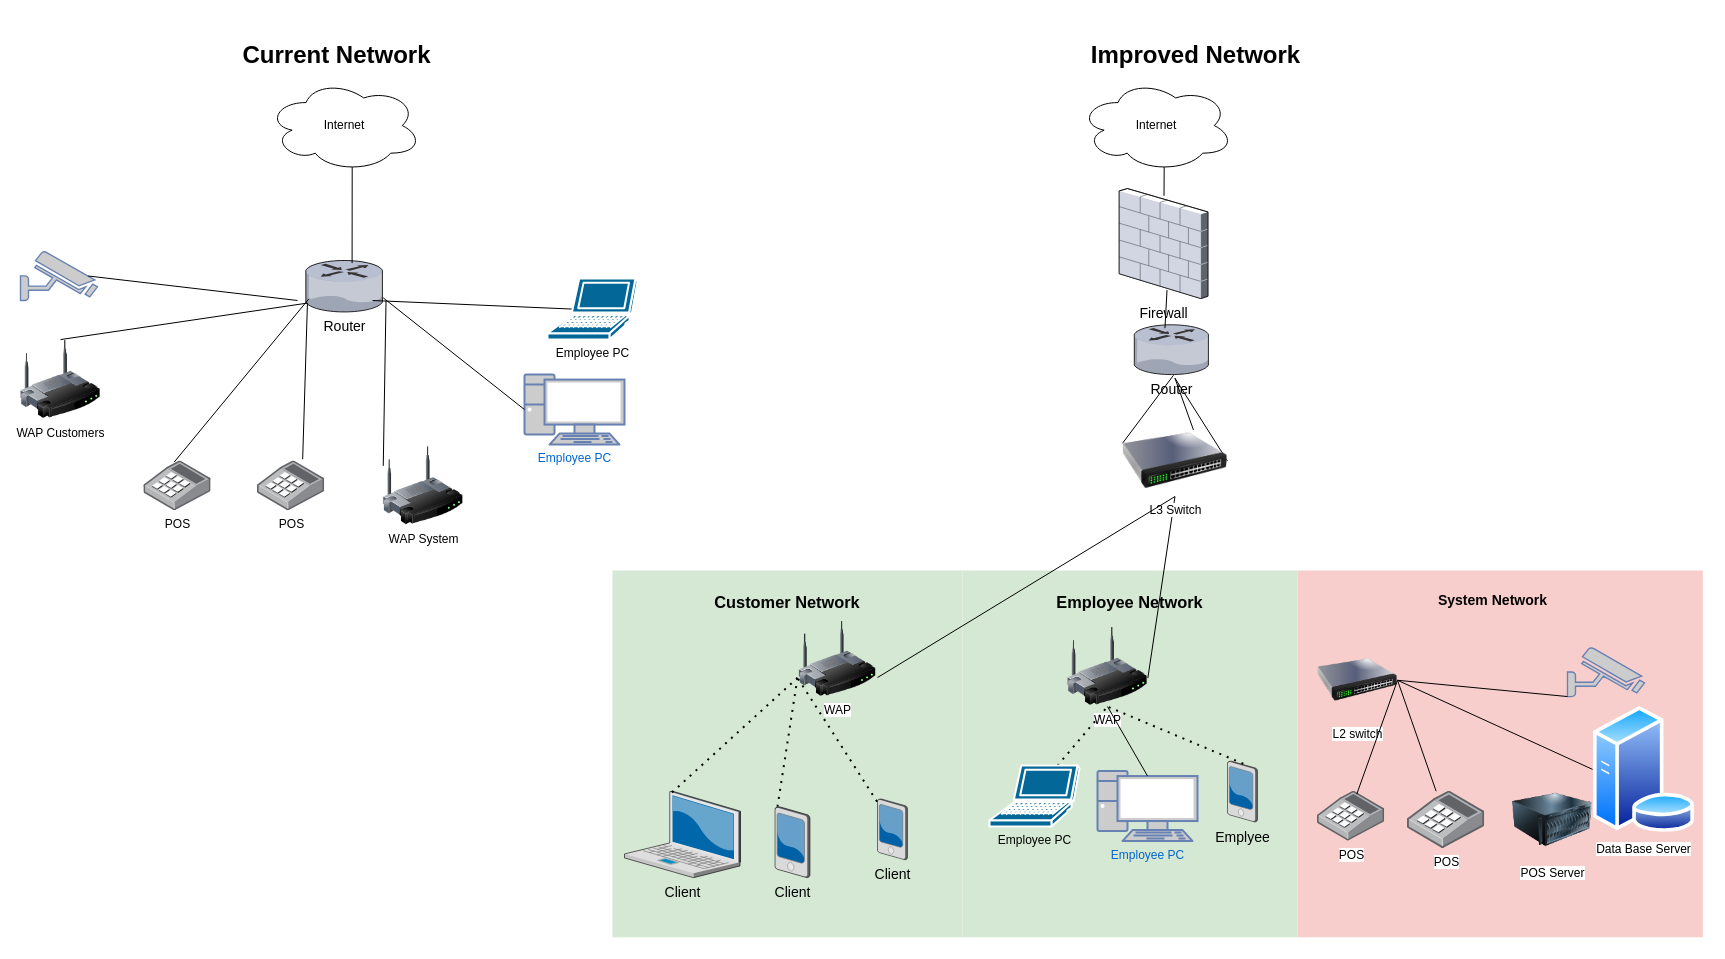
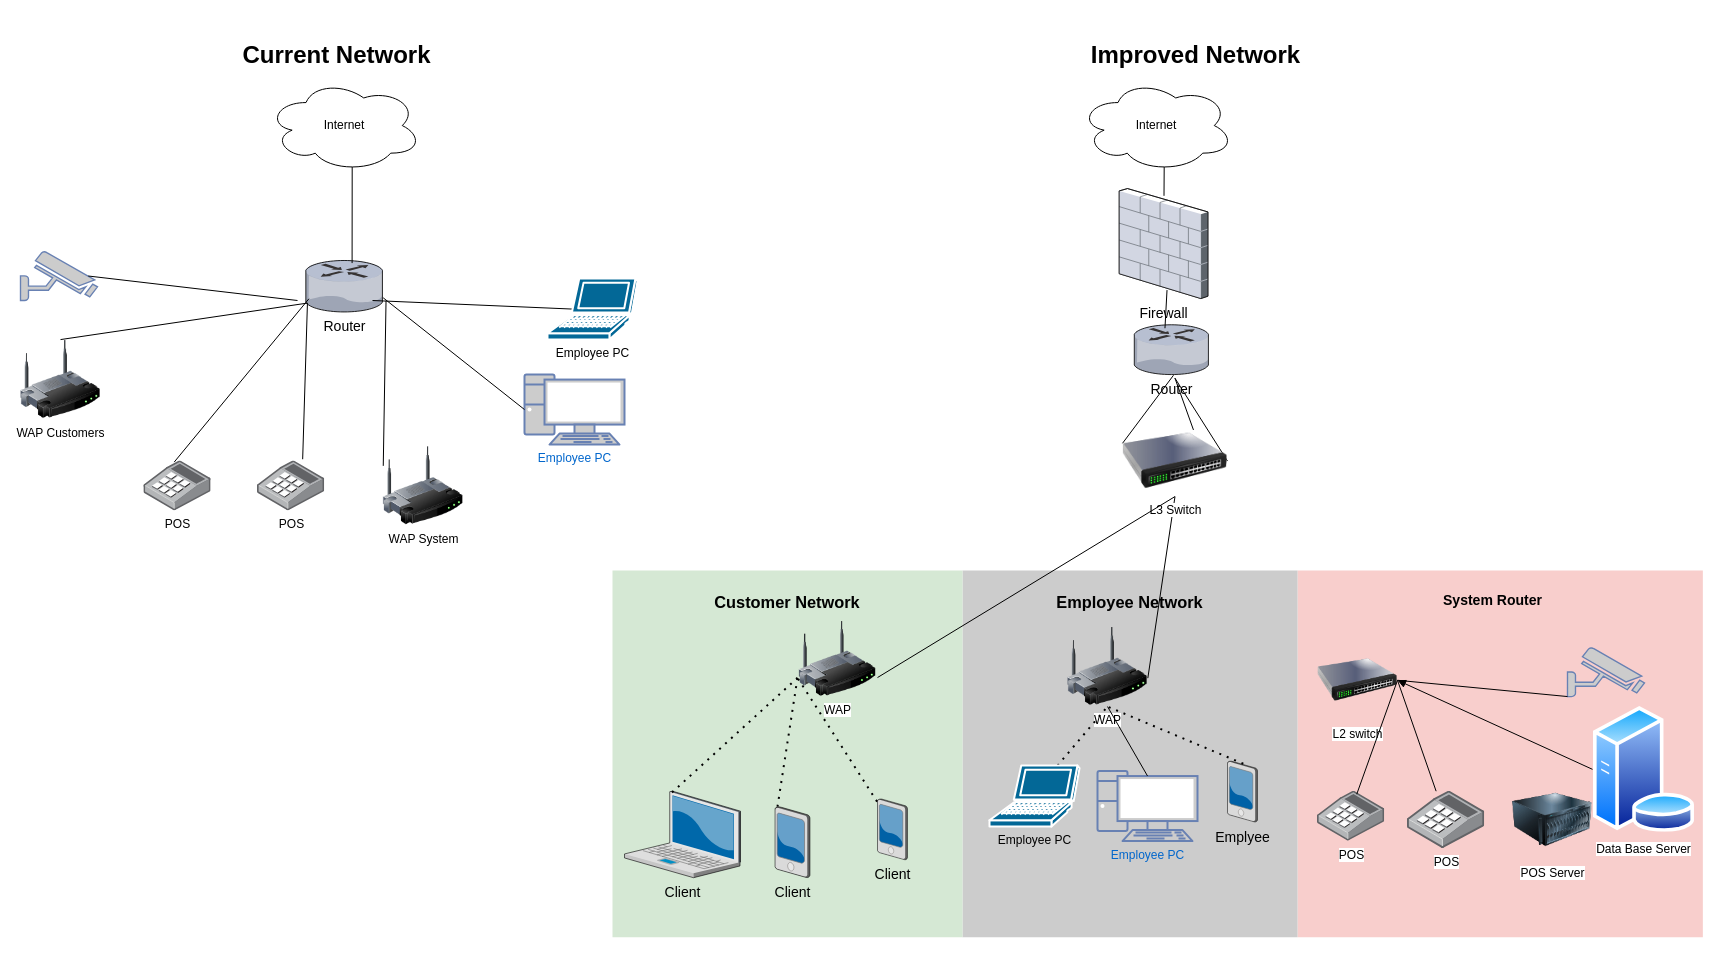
(1493, 601) -> (1493, 601)
(1404, 683) -> (1406, 684)
(1130, 754) -> (1130, 754)
